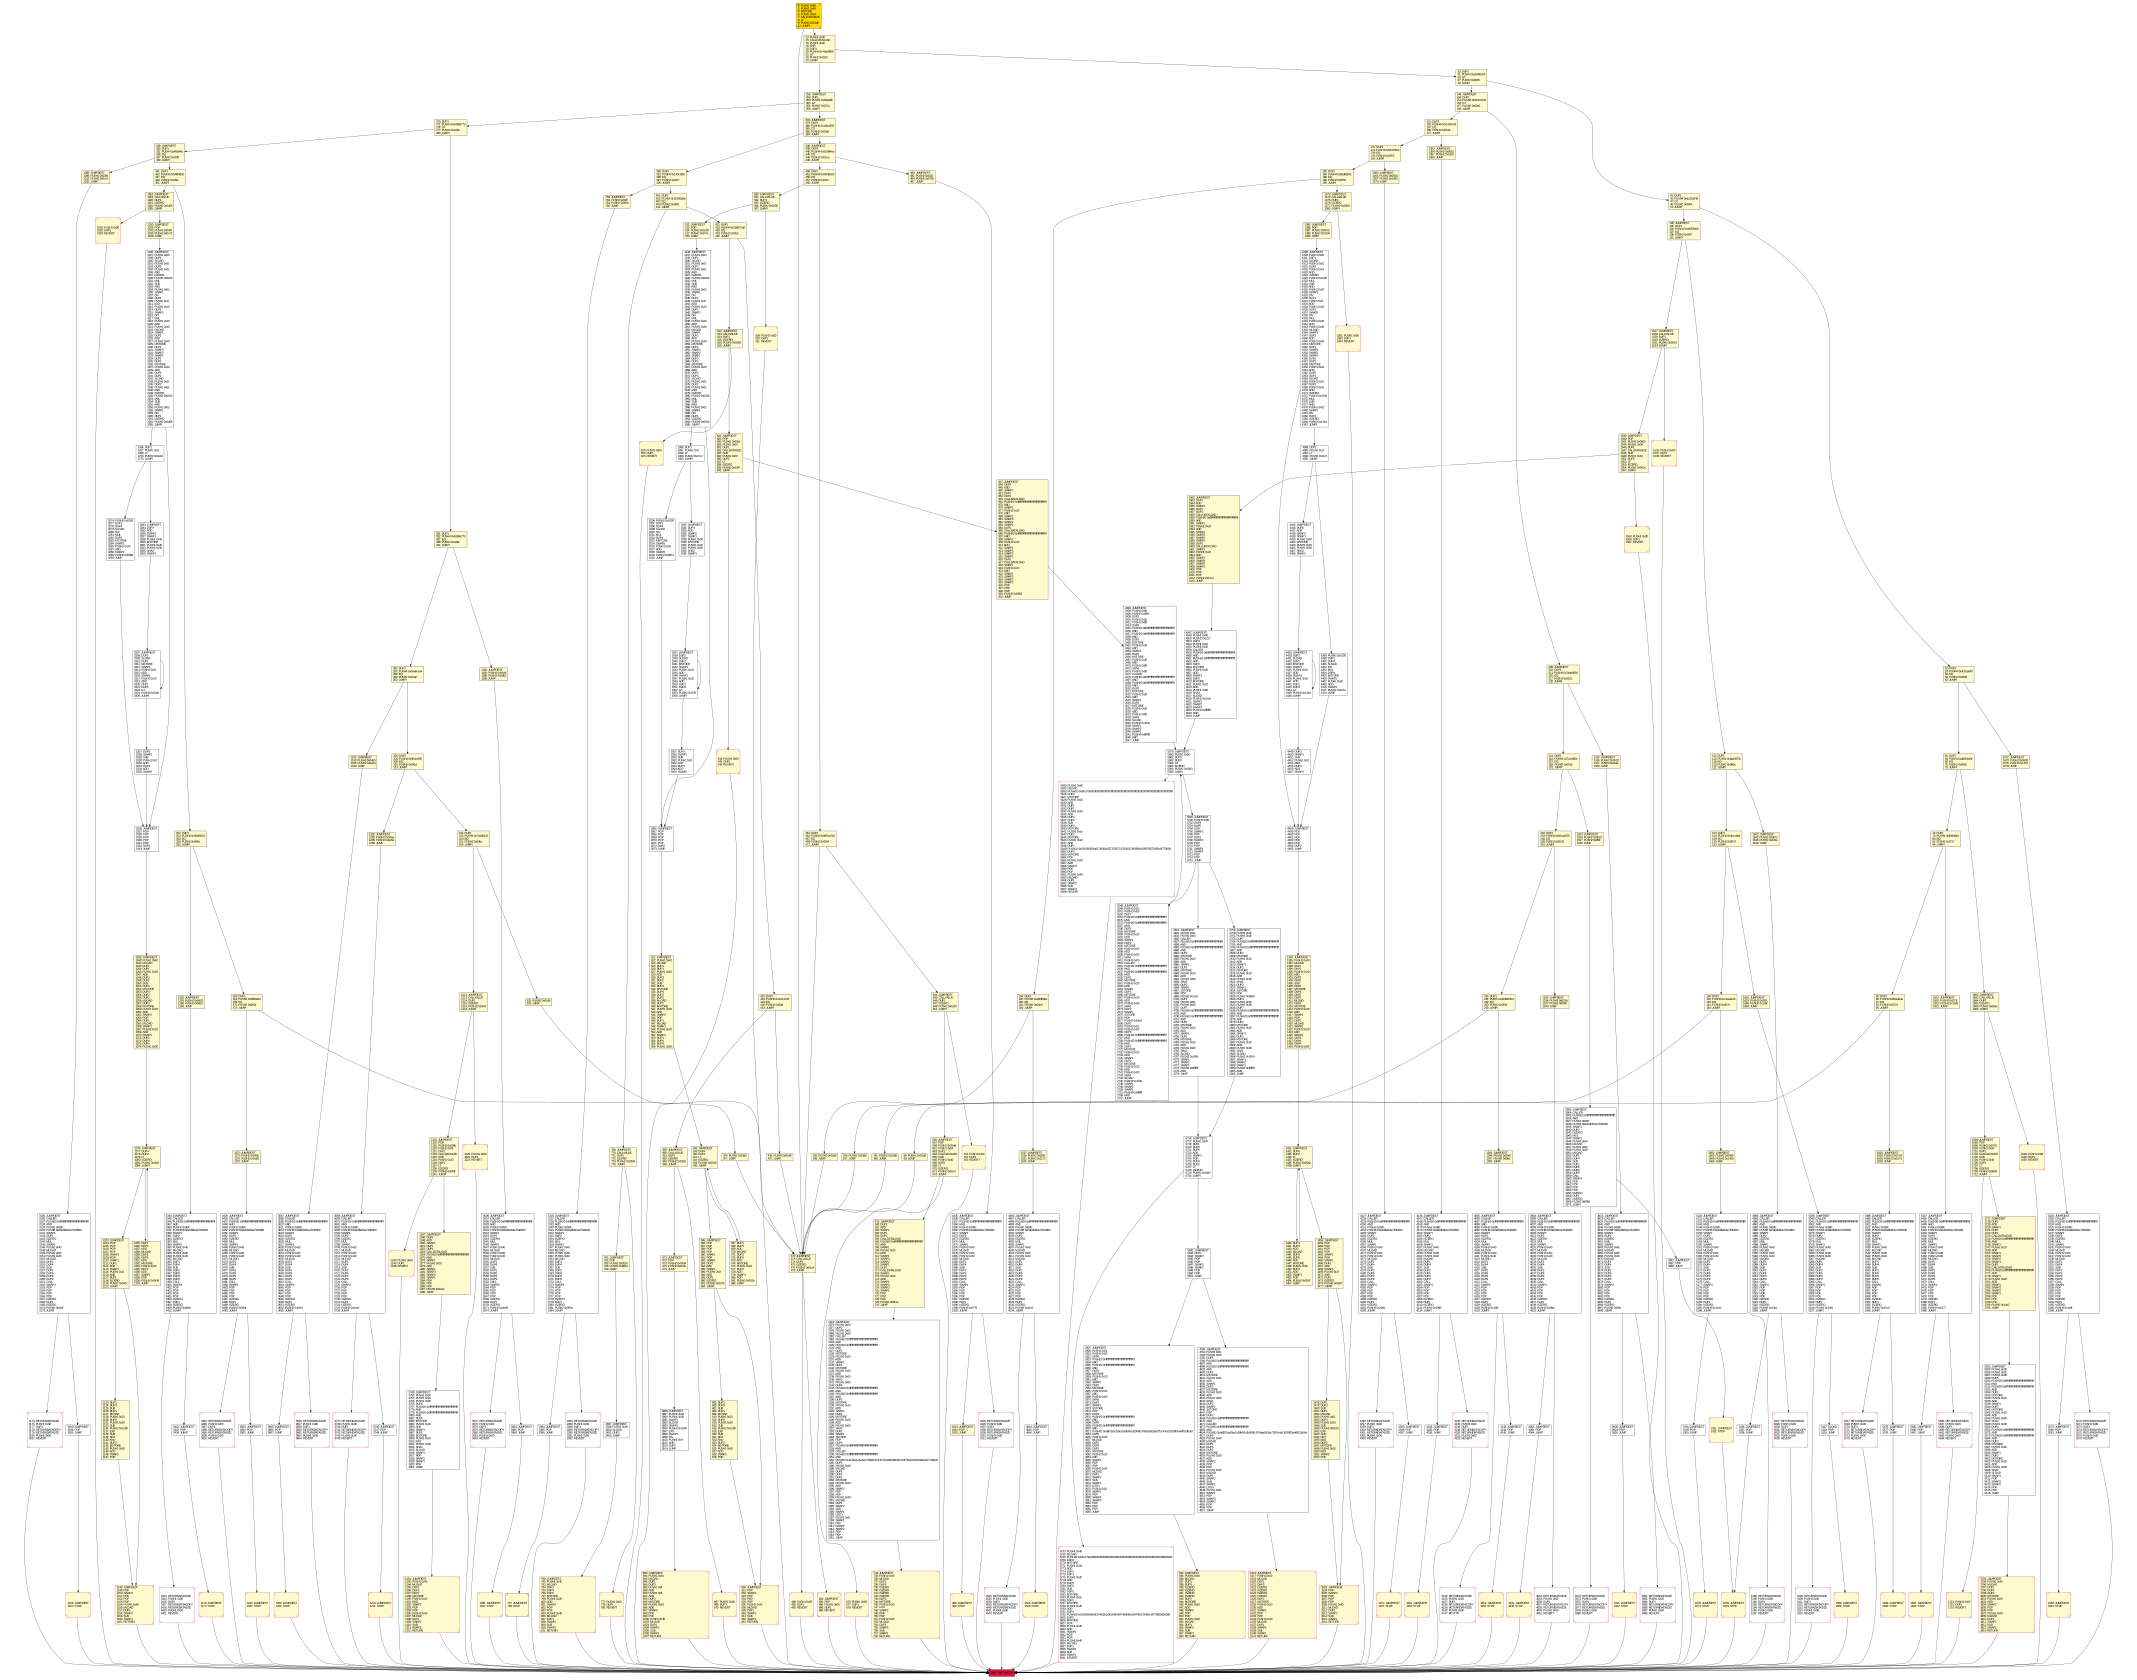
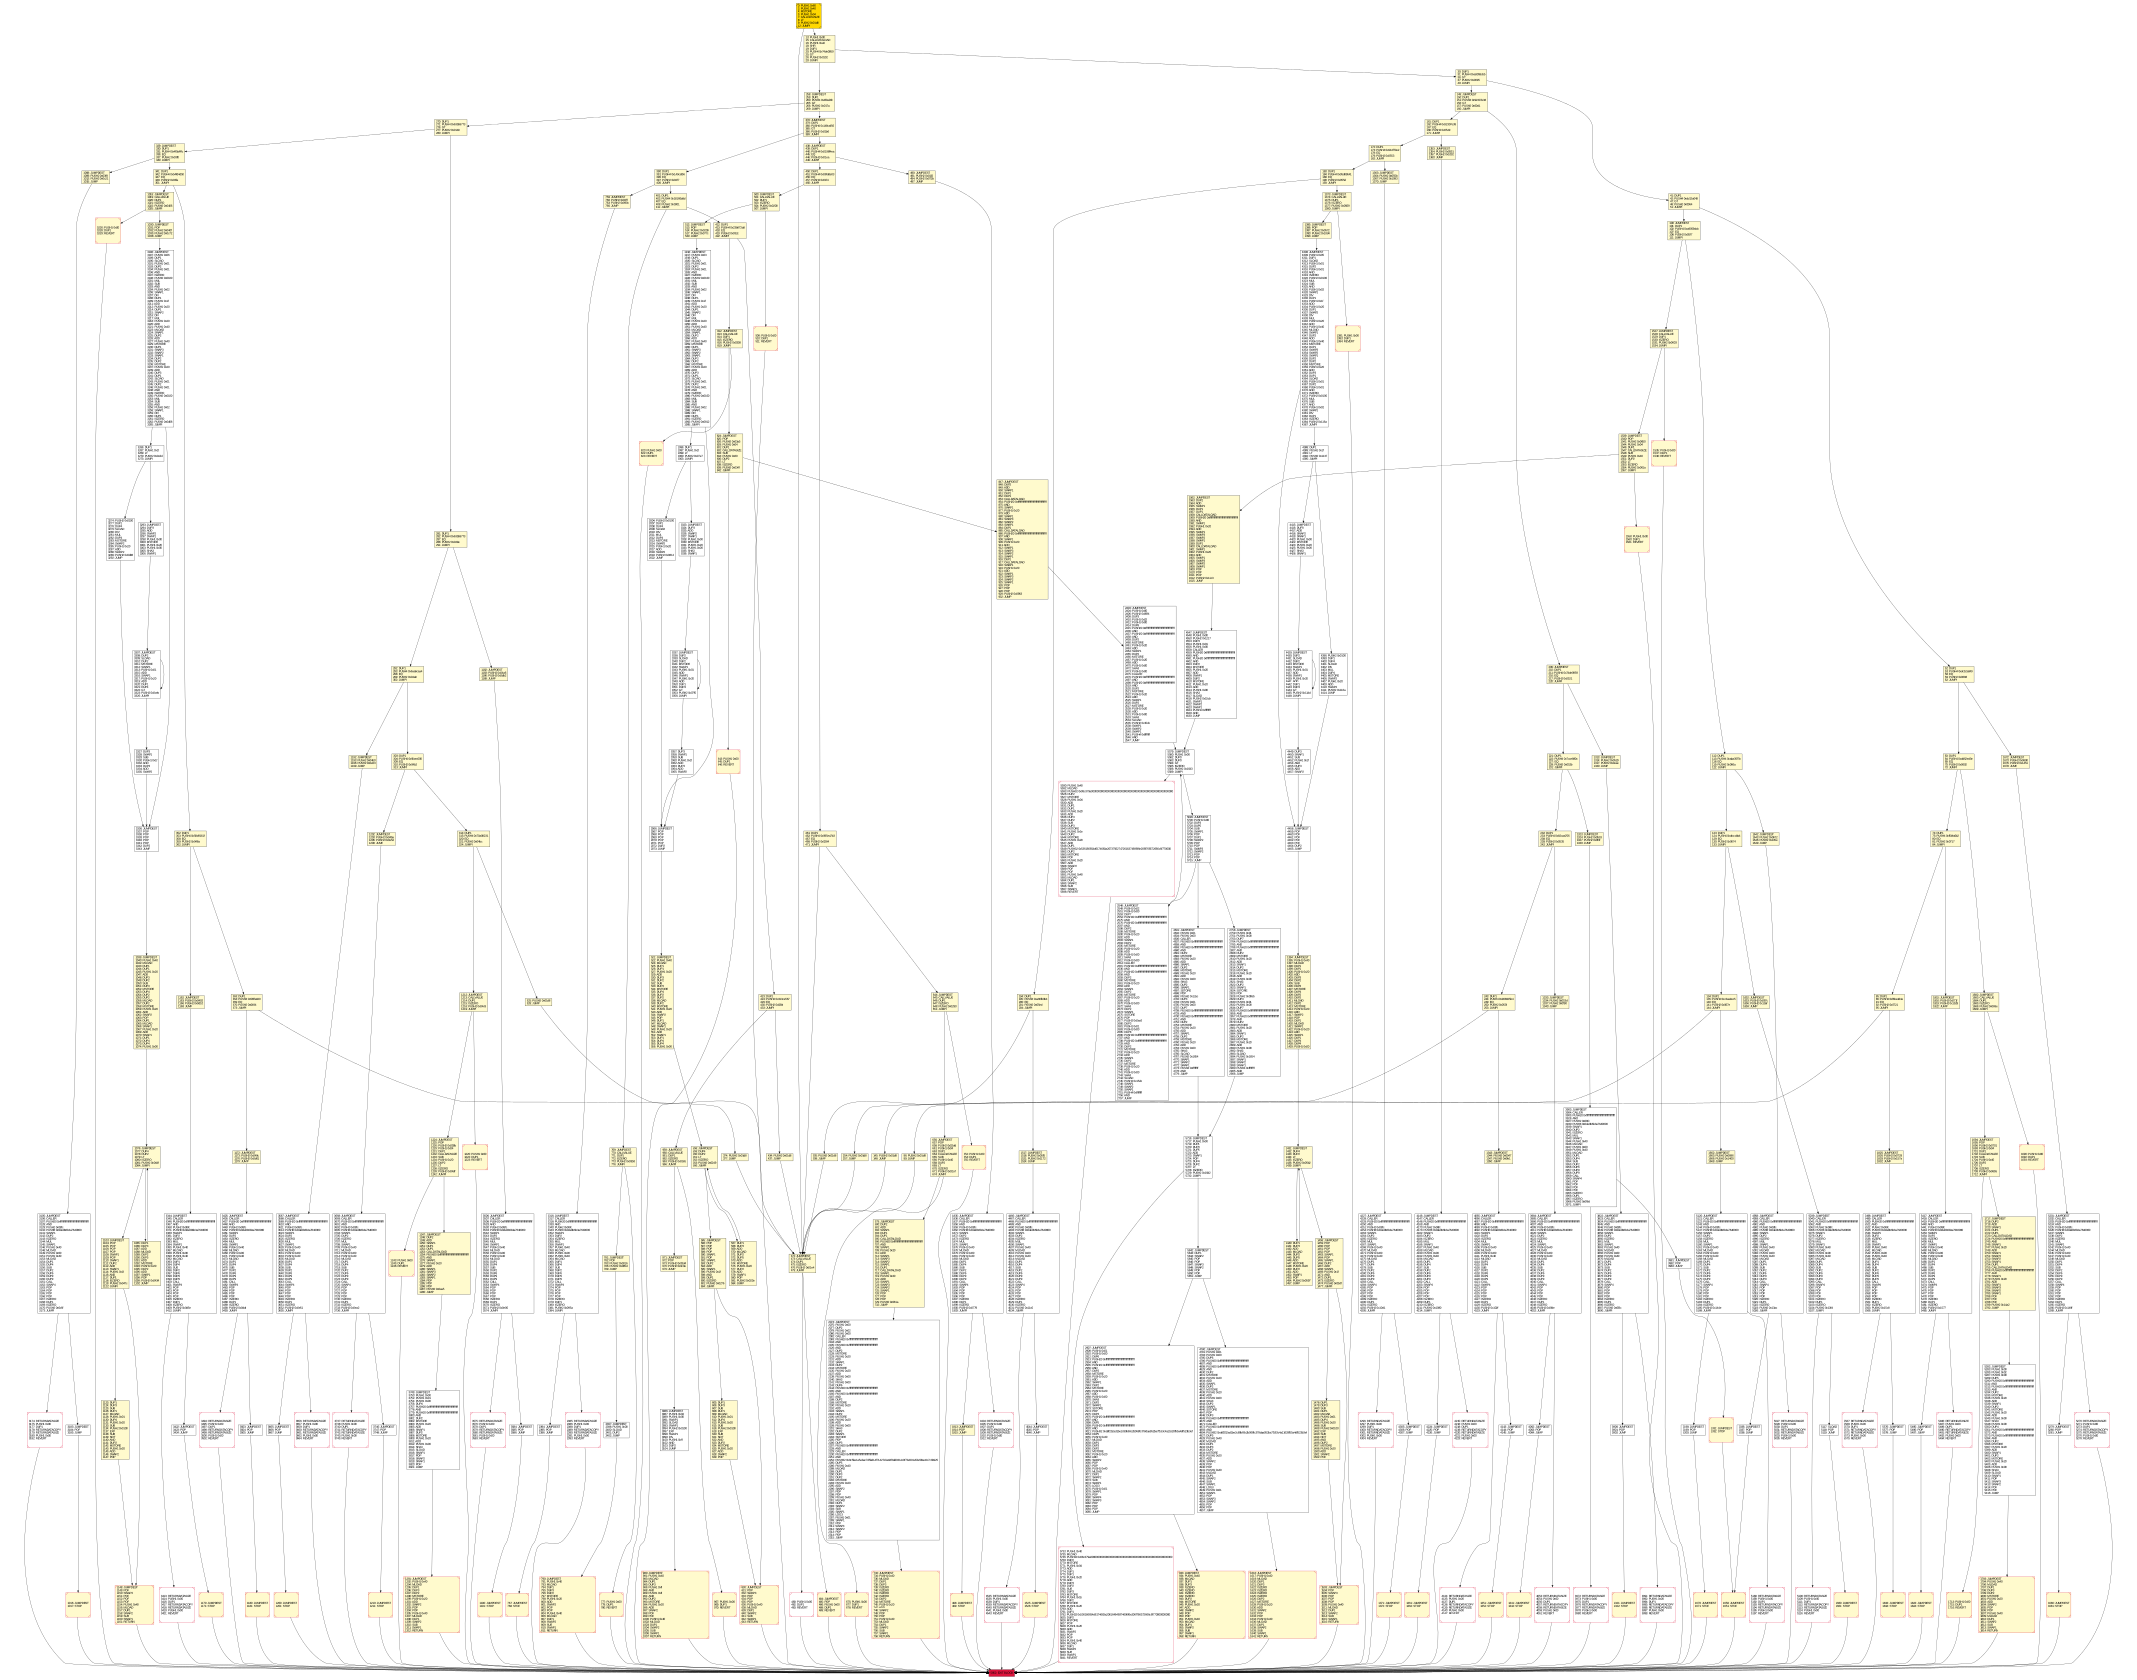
(517, 1605) -> (517, 1605)
(802, 1605) -> (802, 1605)
